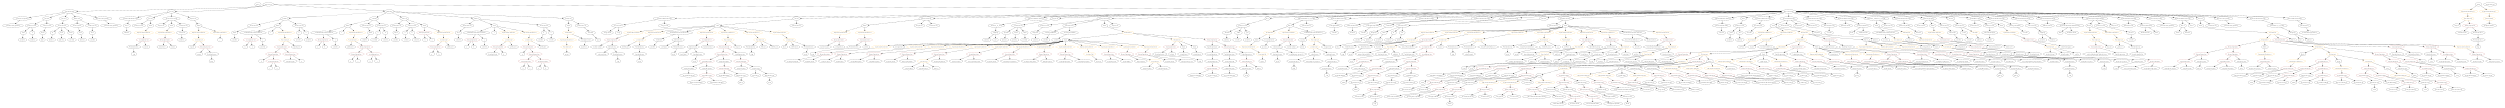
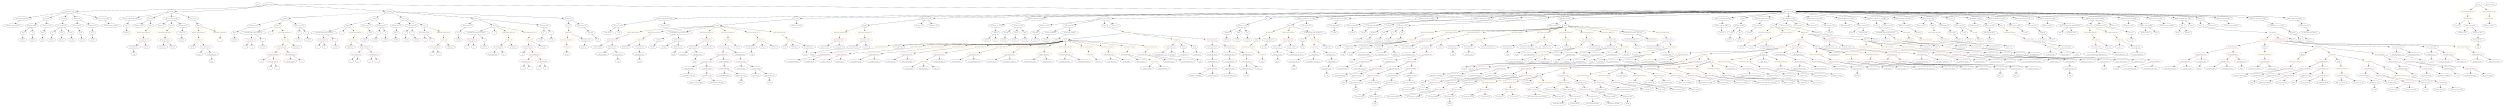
(1055, 19) -> none
